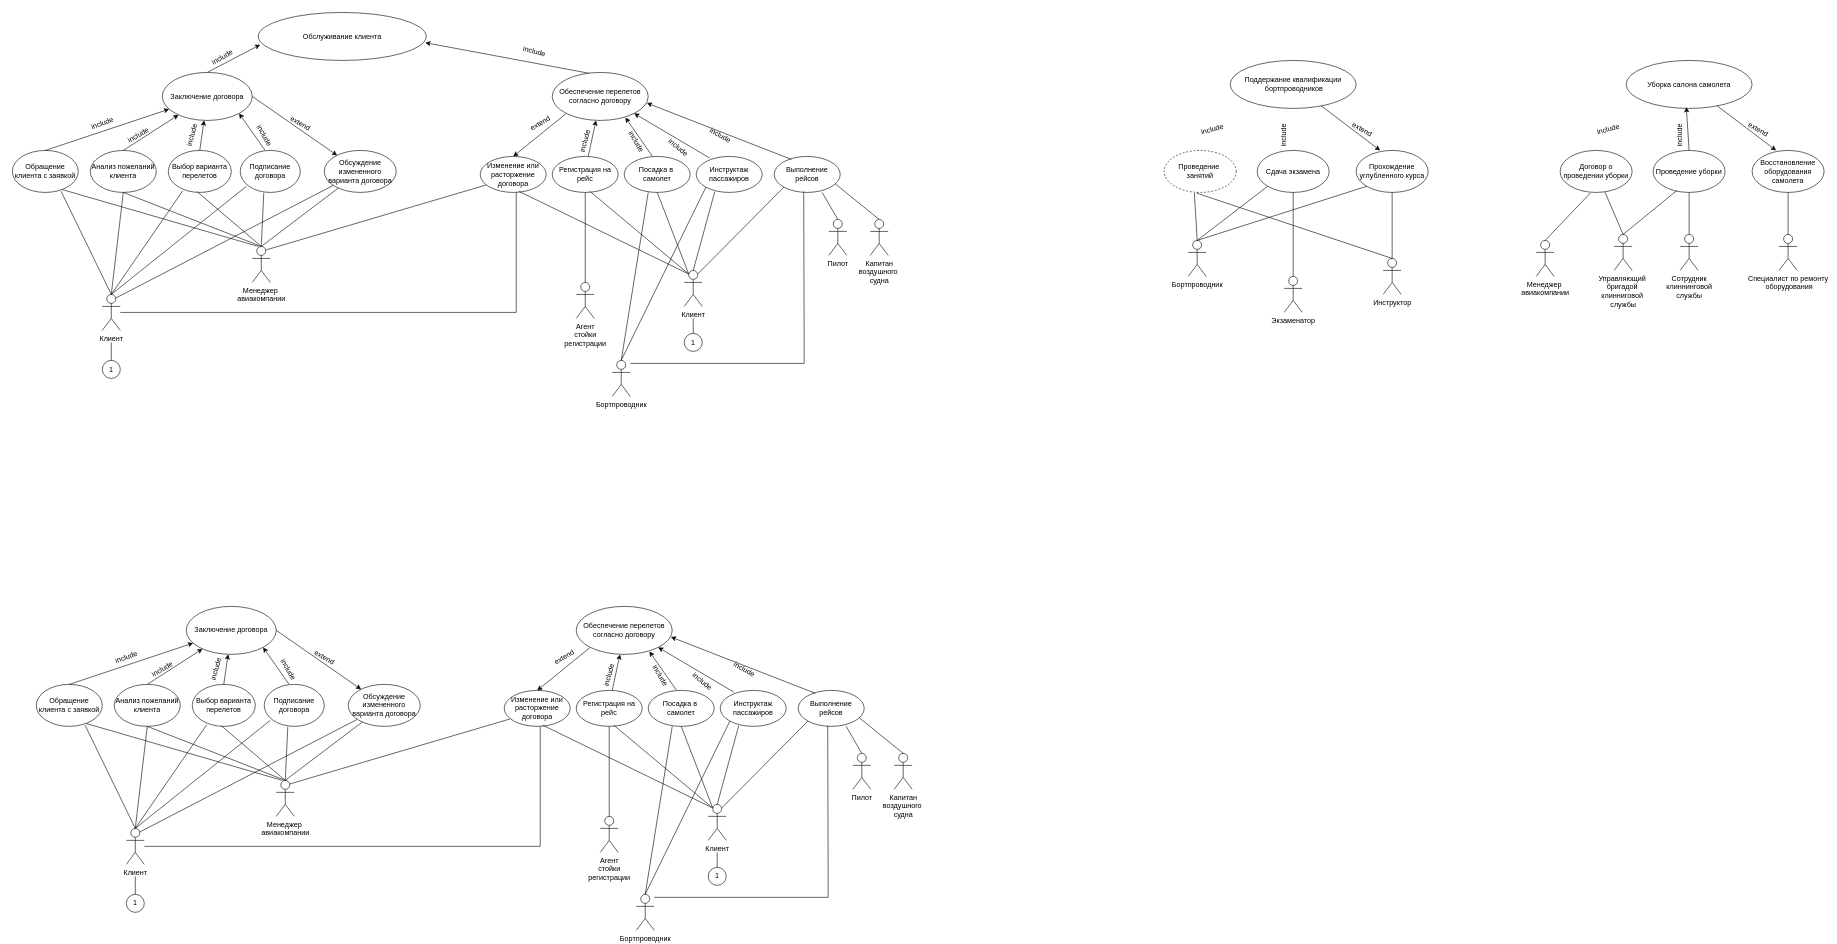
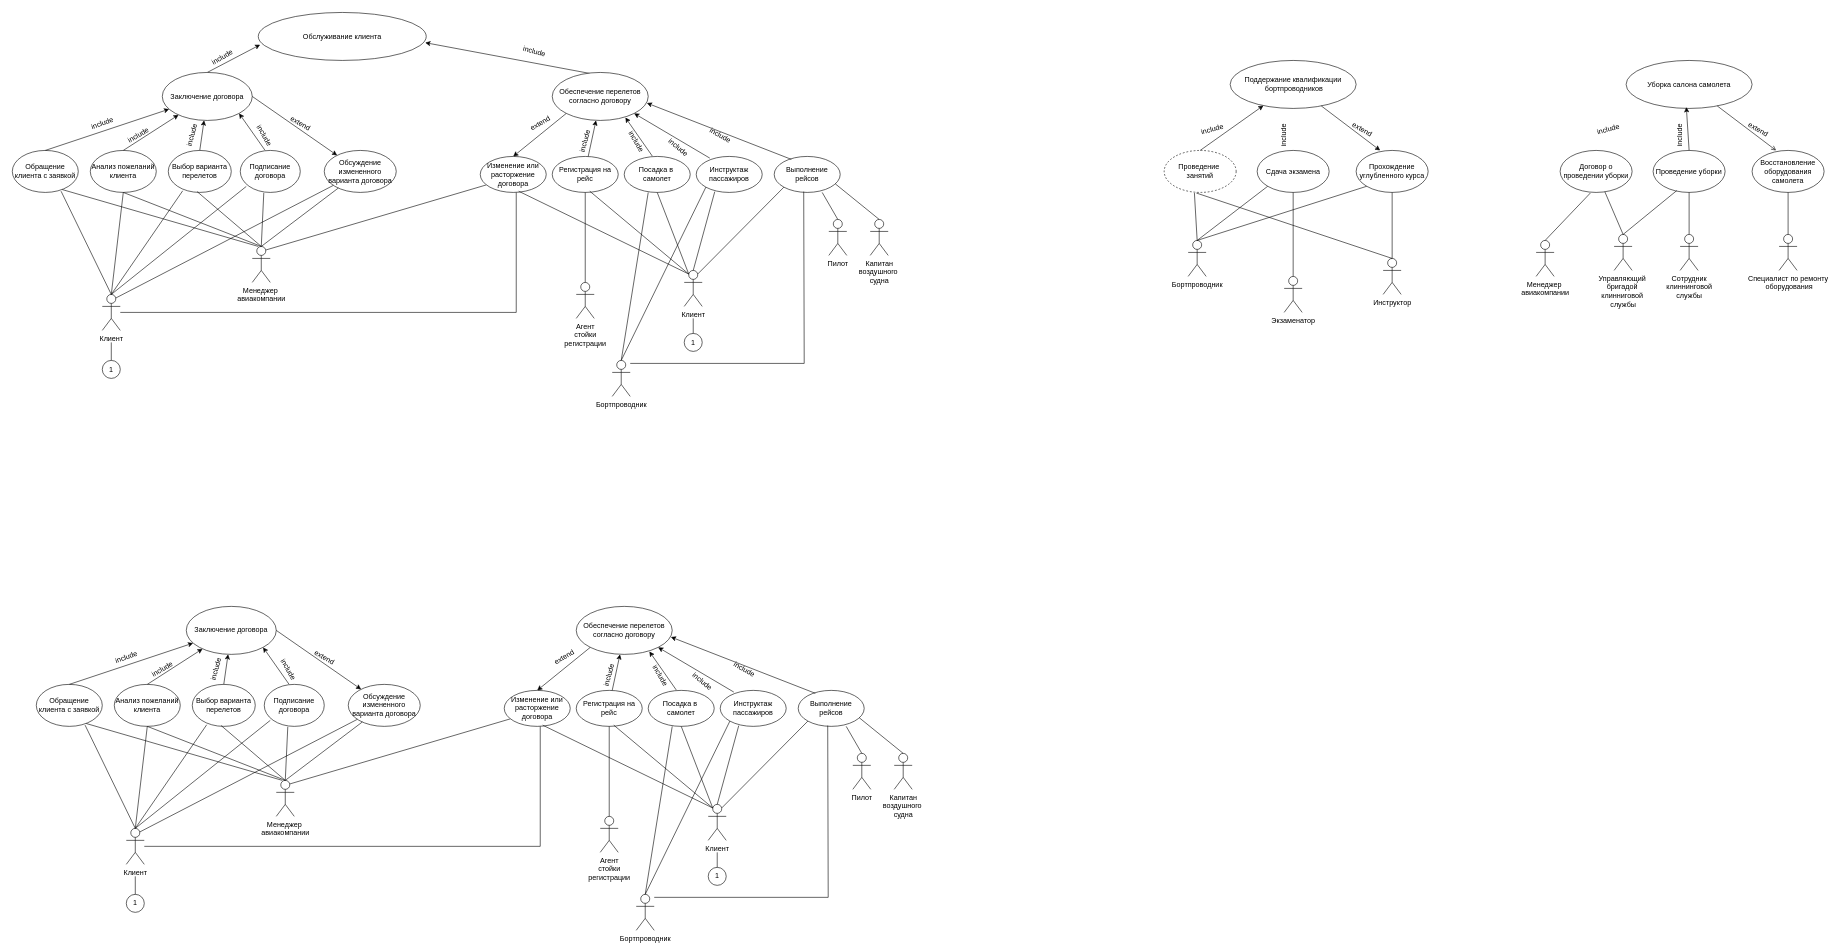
none -> (1230, 129)
(1772, 147) -> (1773, 148)
